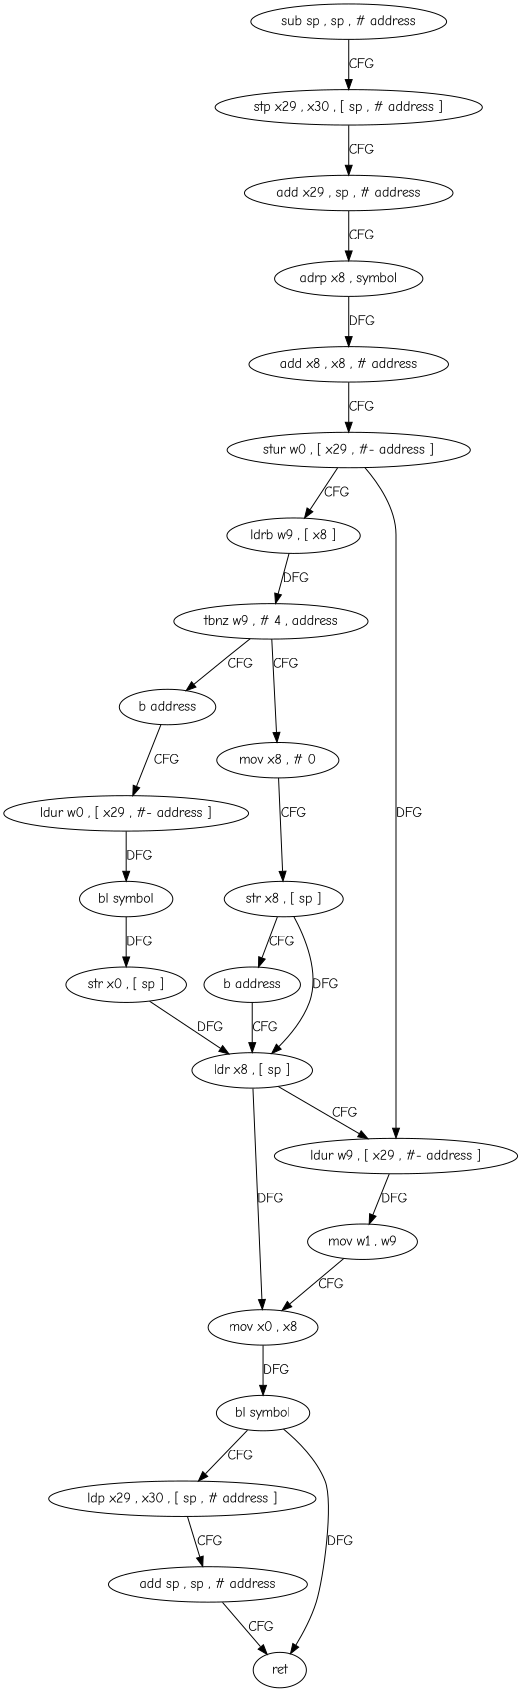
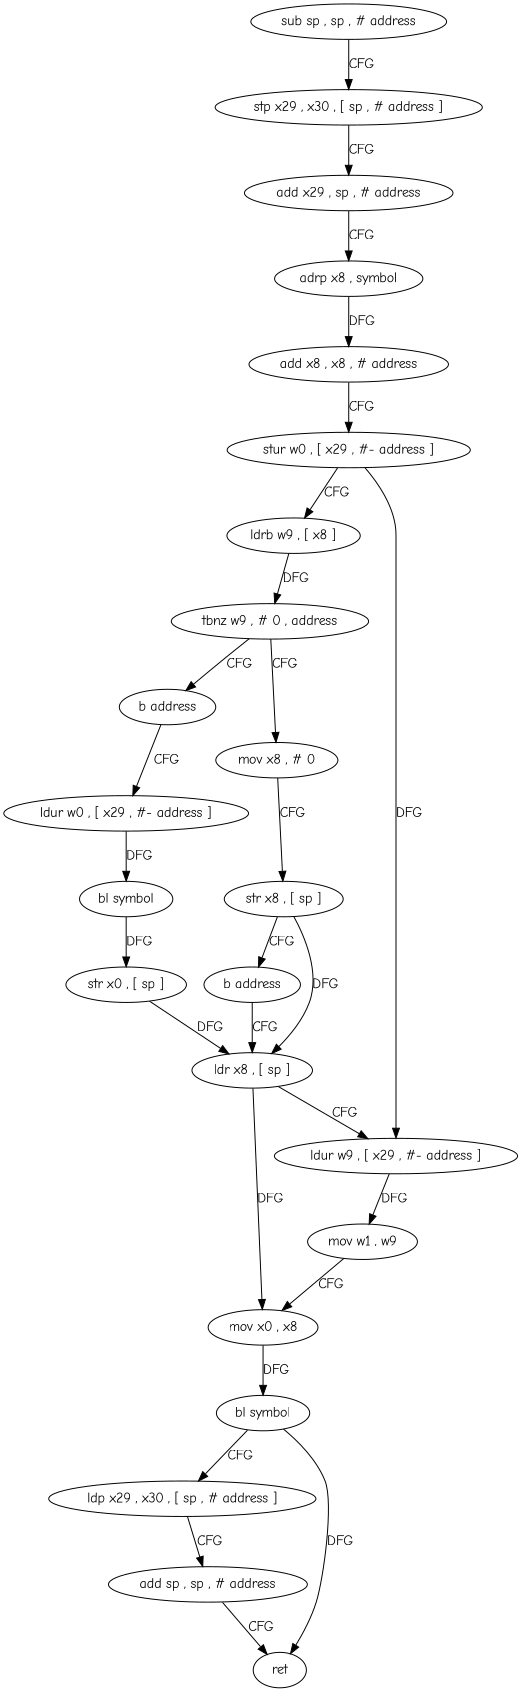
(271, 621) -> (270, 621)
